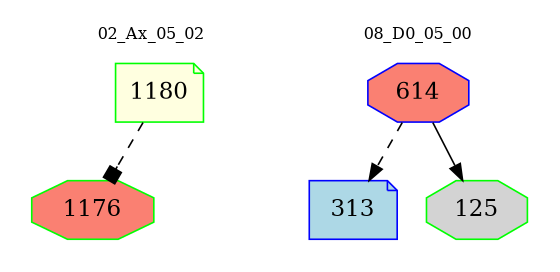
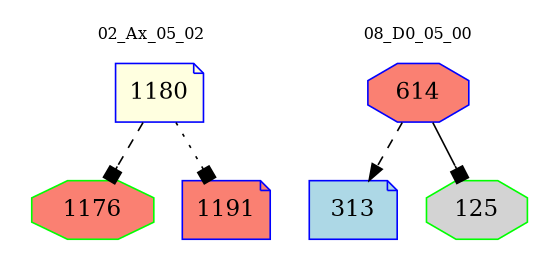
(160, 93) -> (160, 93)
(444, 144) -> (444, 144)
none -> (226, 210)
